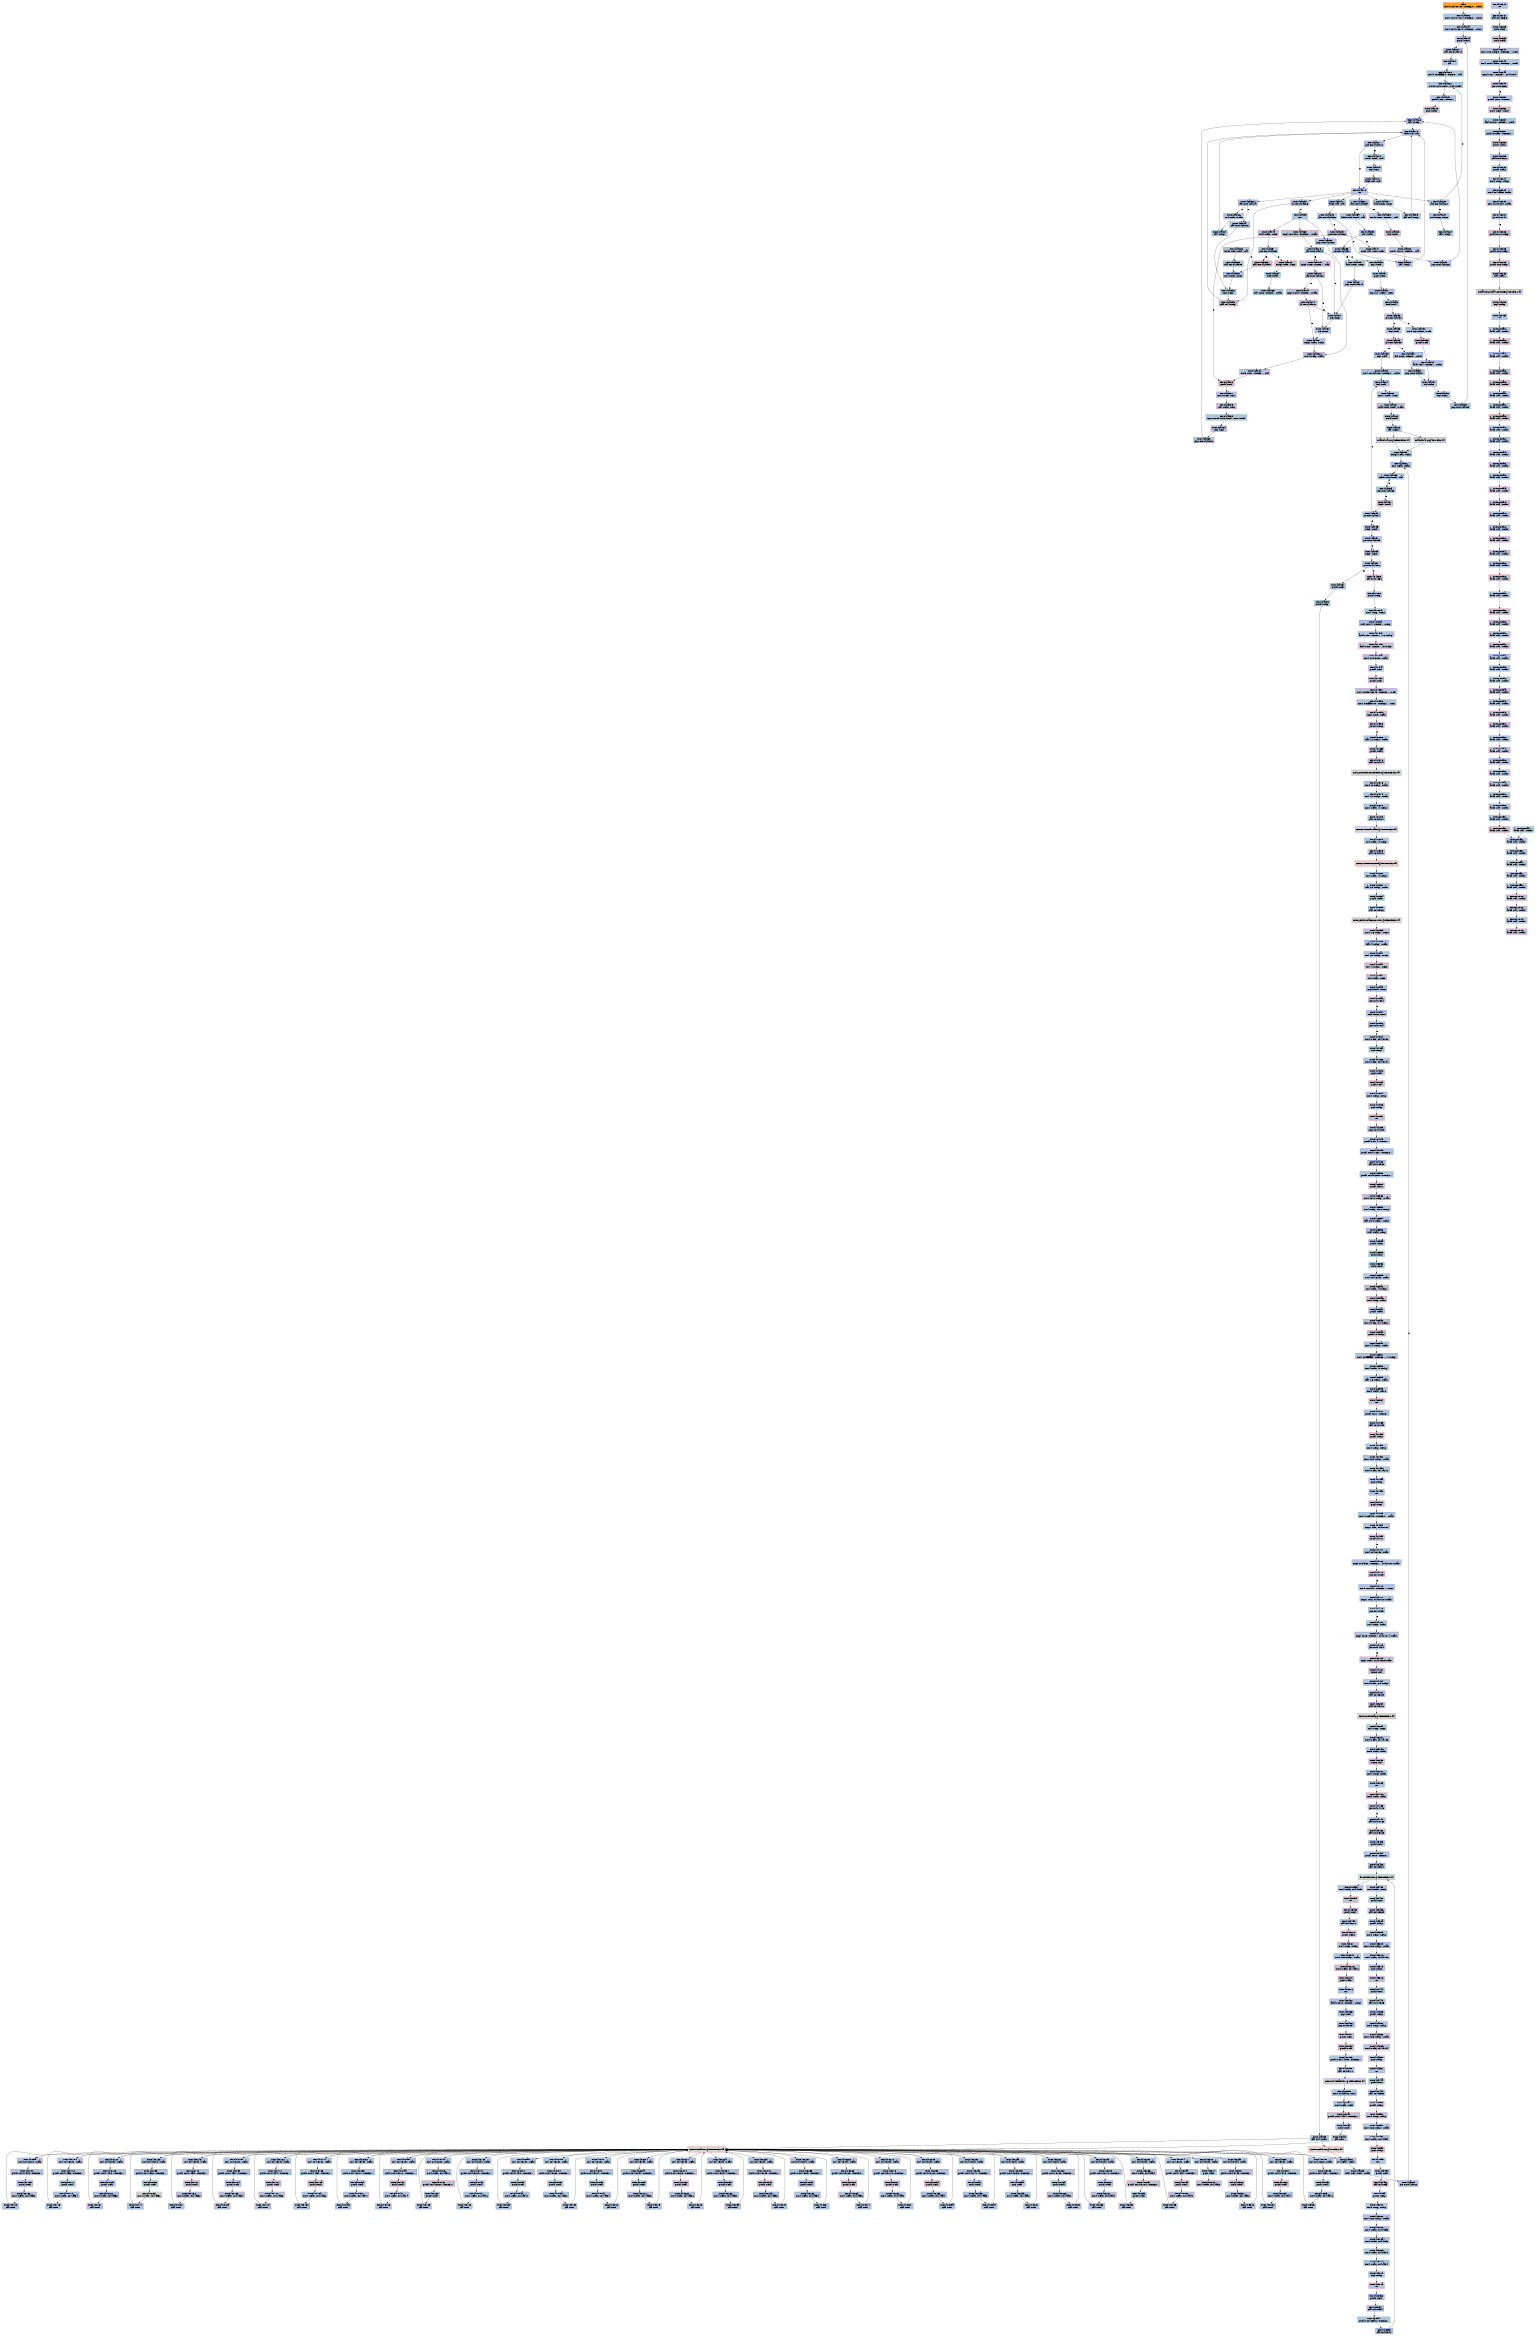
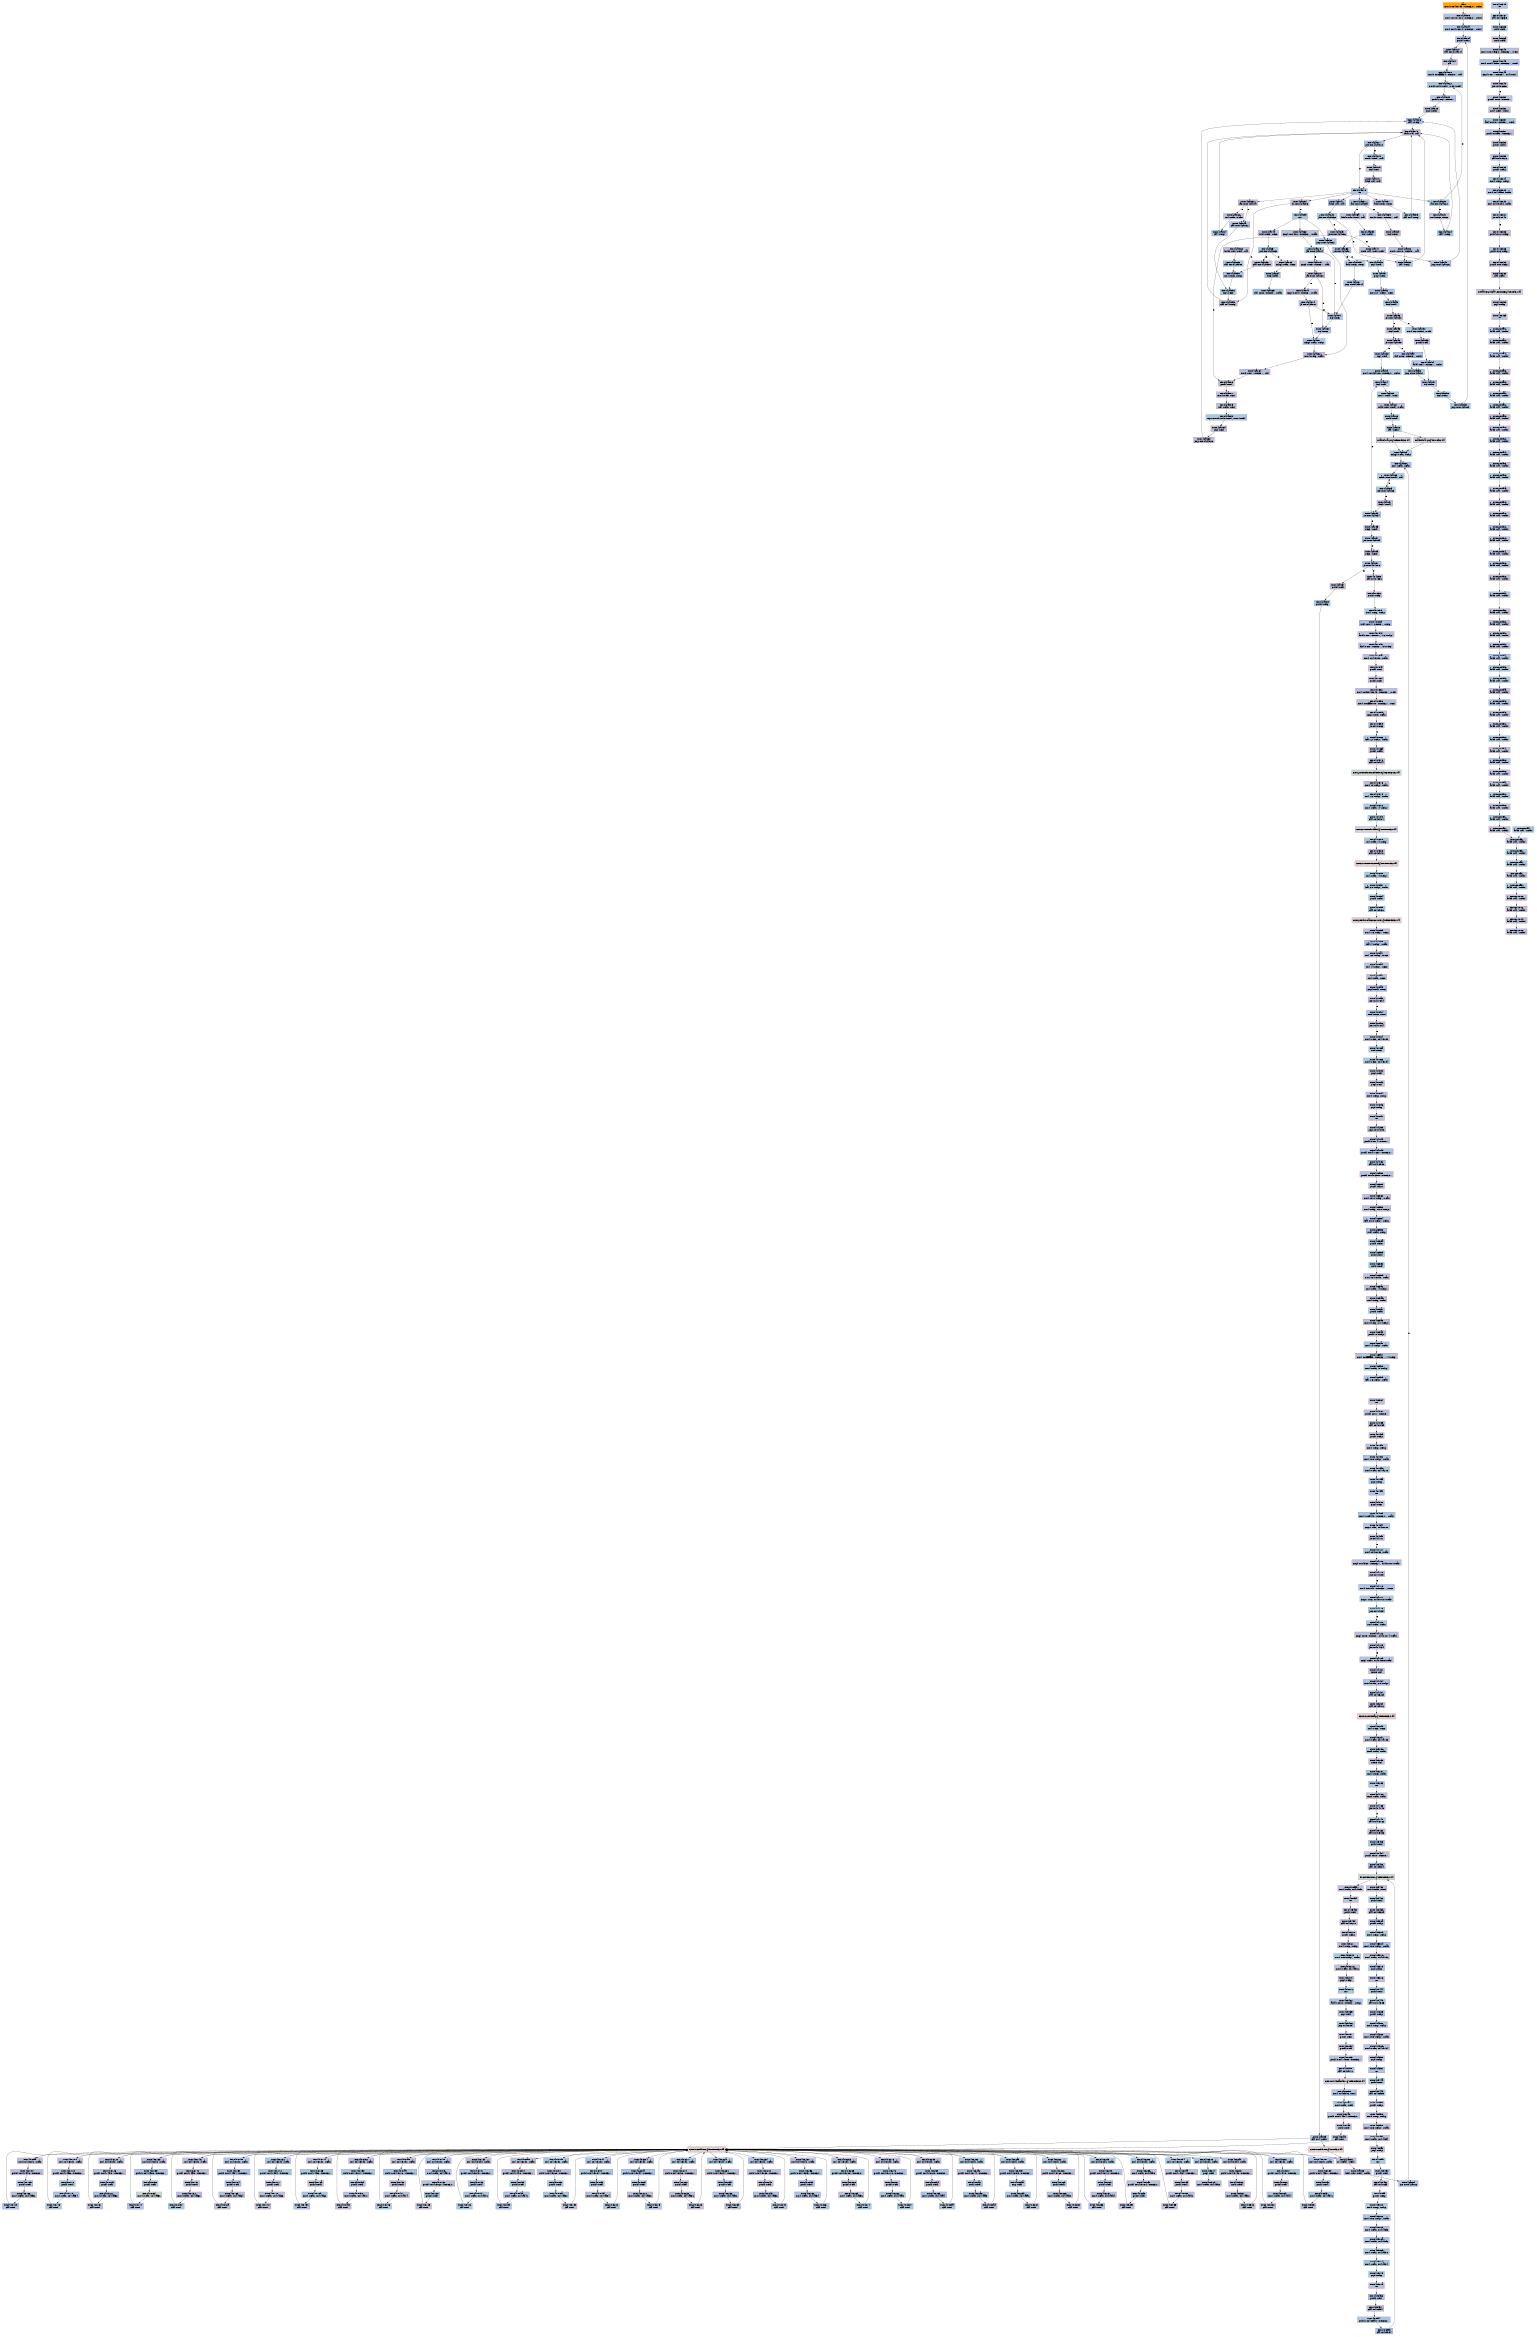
none -> (1449, 172)
(1377, 1390) -> none
